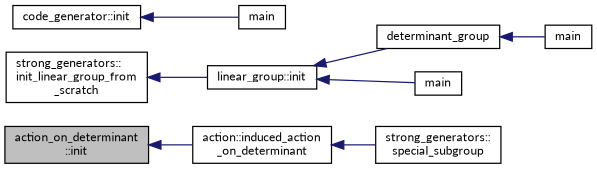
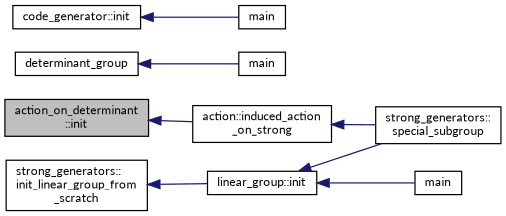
(356, 56) -> (346, 156)
(262, 145) -> (262, 124)
